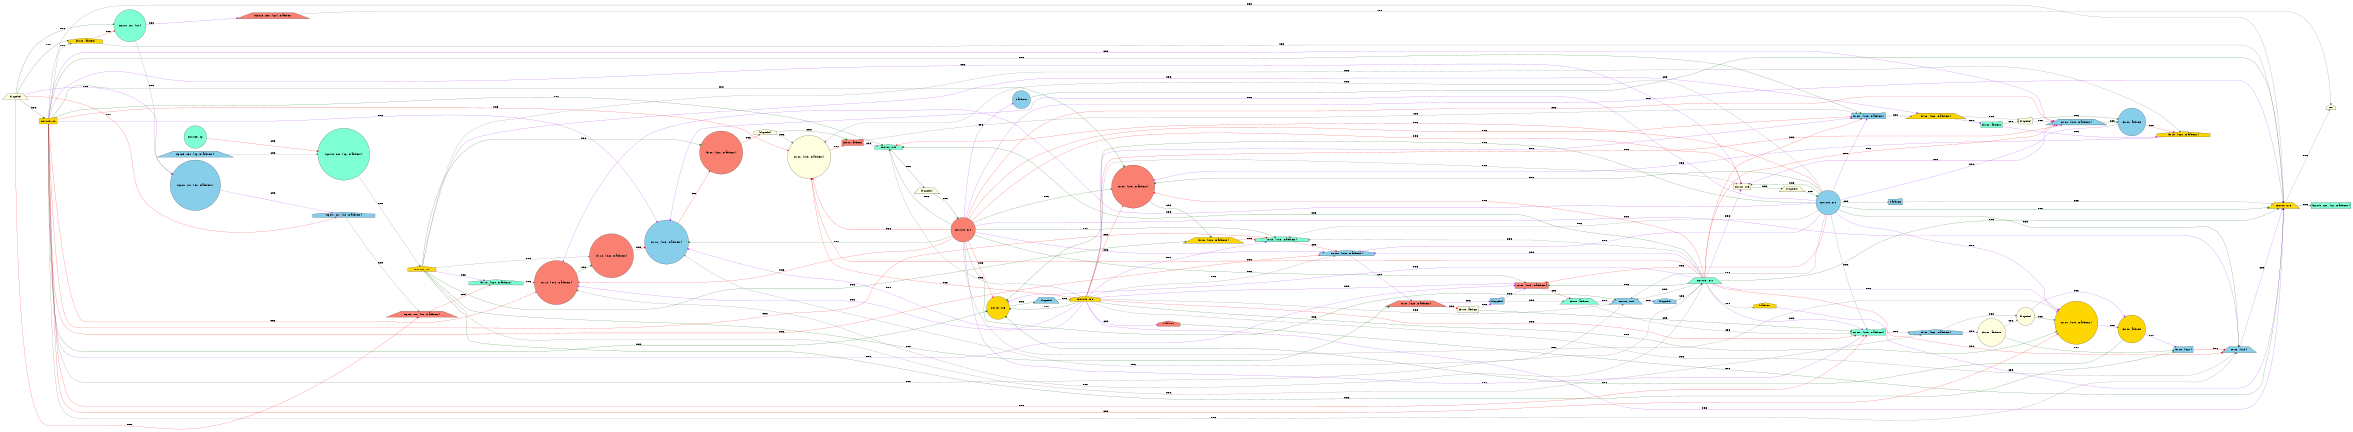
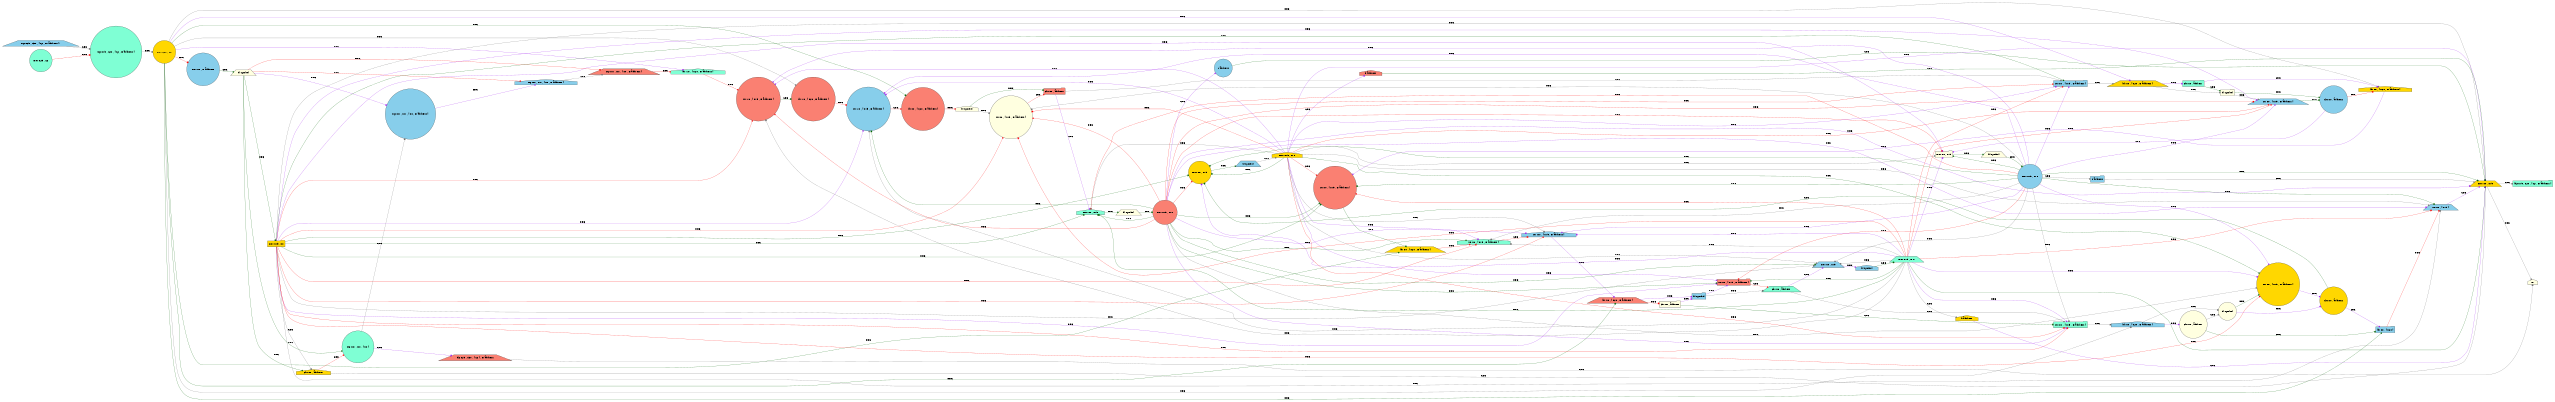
none -> (203, 69)
(422, 269) -> (164, 52)
